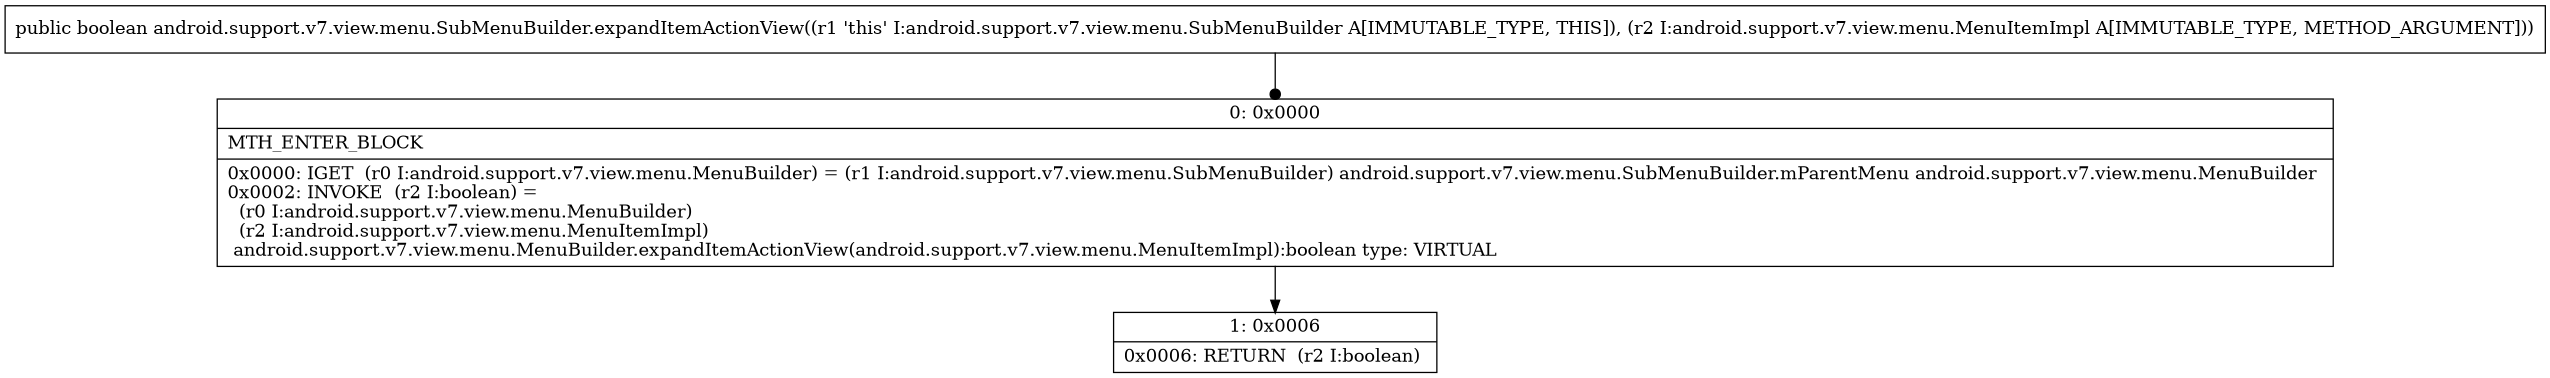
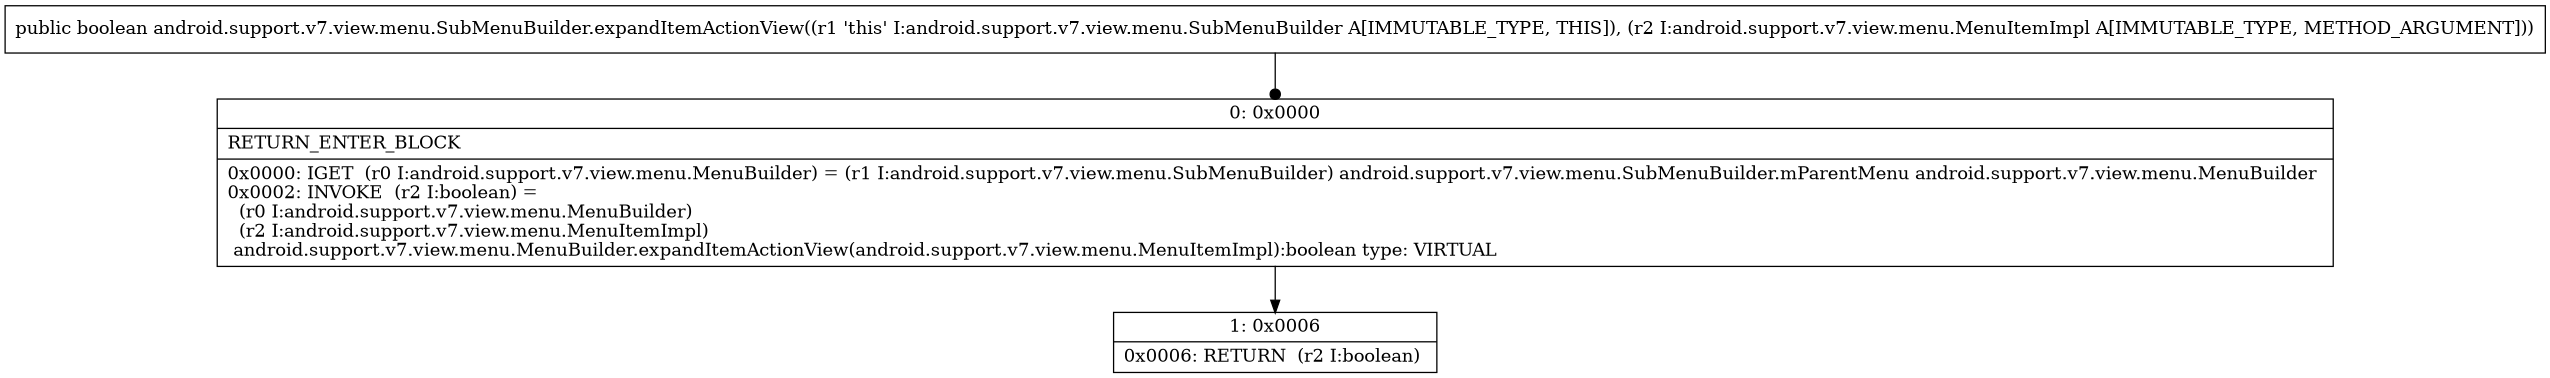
(326, 143) -> (344, 143)
